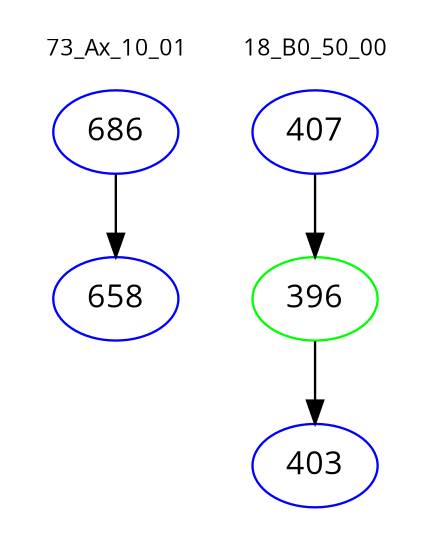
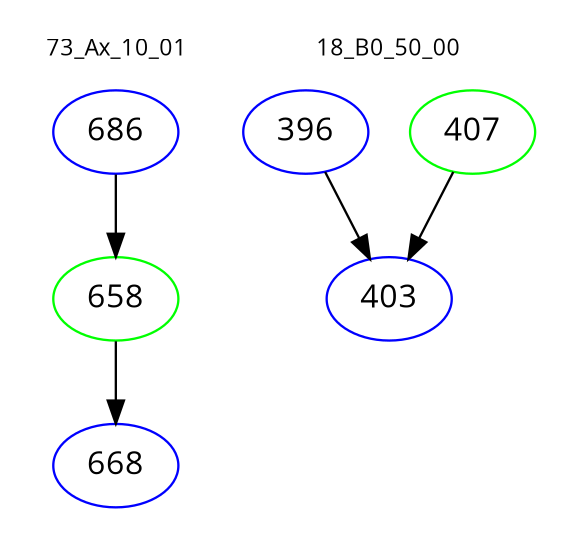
(315, 132) -> (473, 132)
(315, 204) -> (436, 205)
(116, 299) -> (116, 299)
(315, 299) -> (306, 132)
none -> (116, 466)
